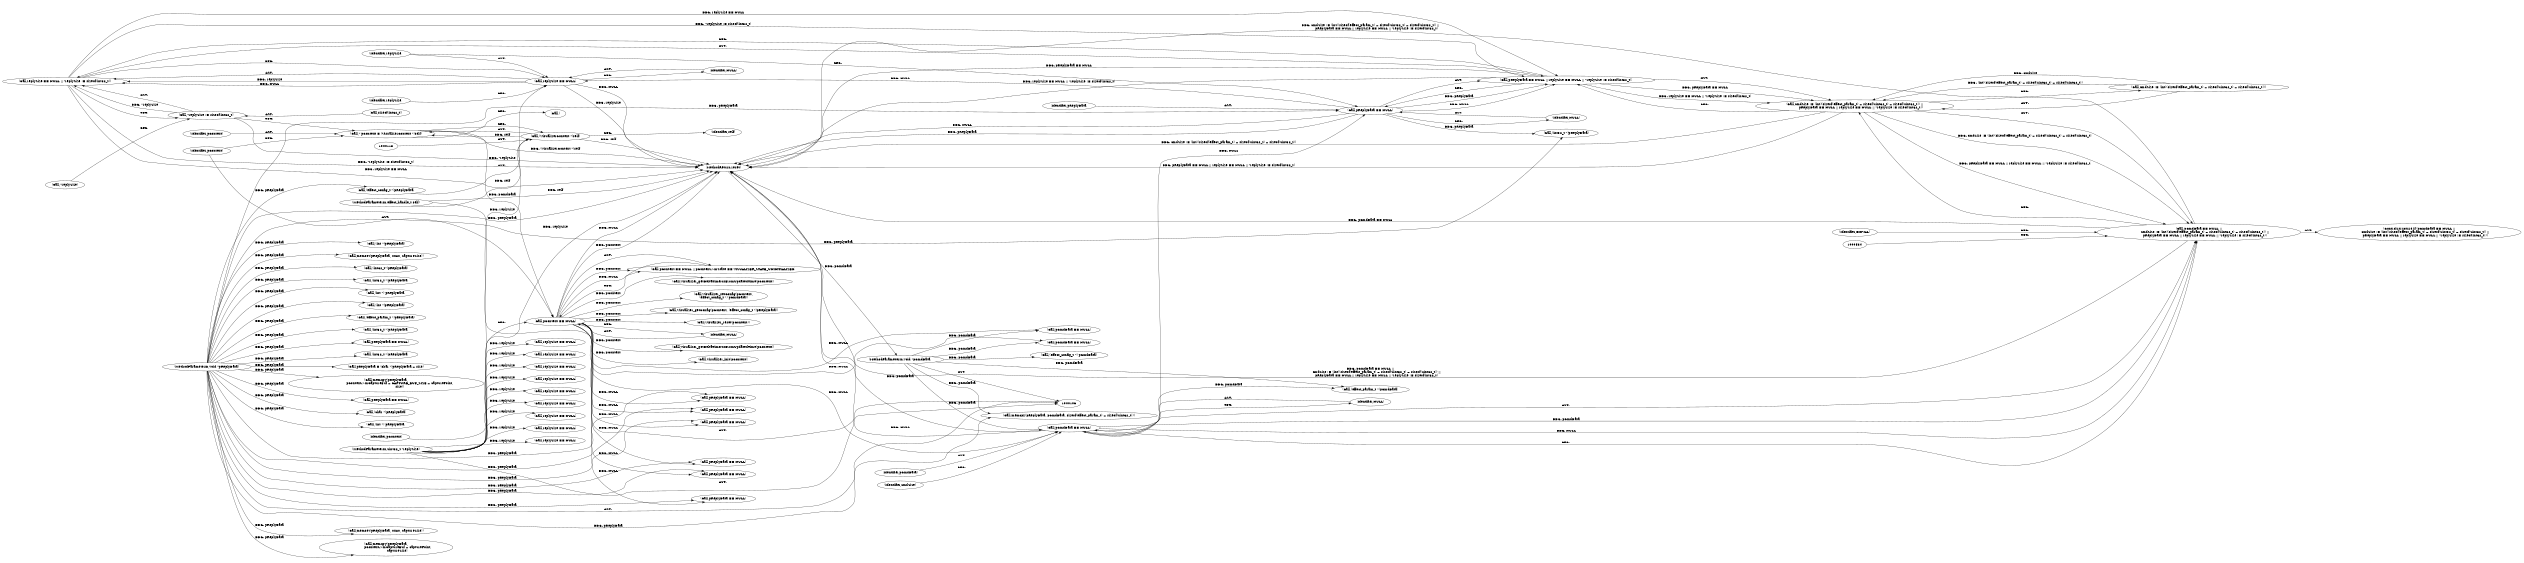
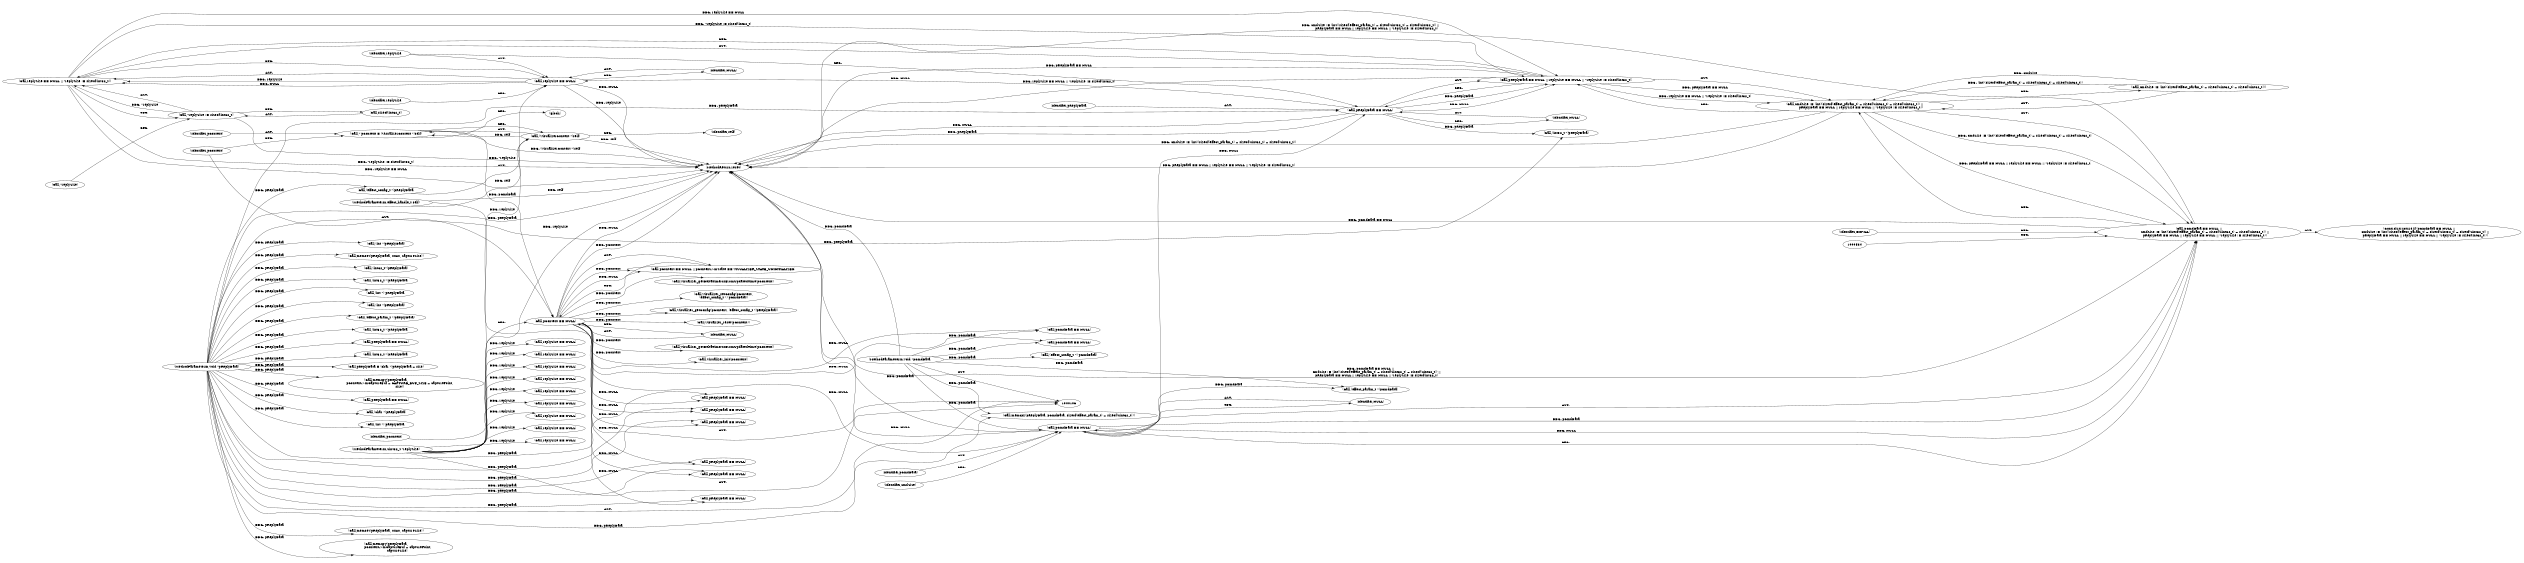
(555, 114) -> (555, 114)
(293, 124) -> (299, 111)
(386, 146) -> none
(816, 259) -> (851, 232)
